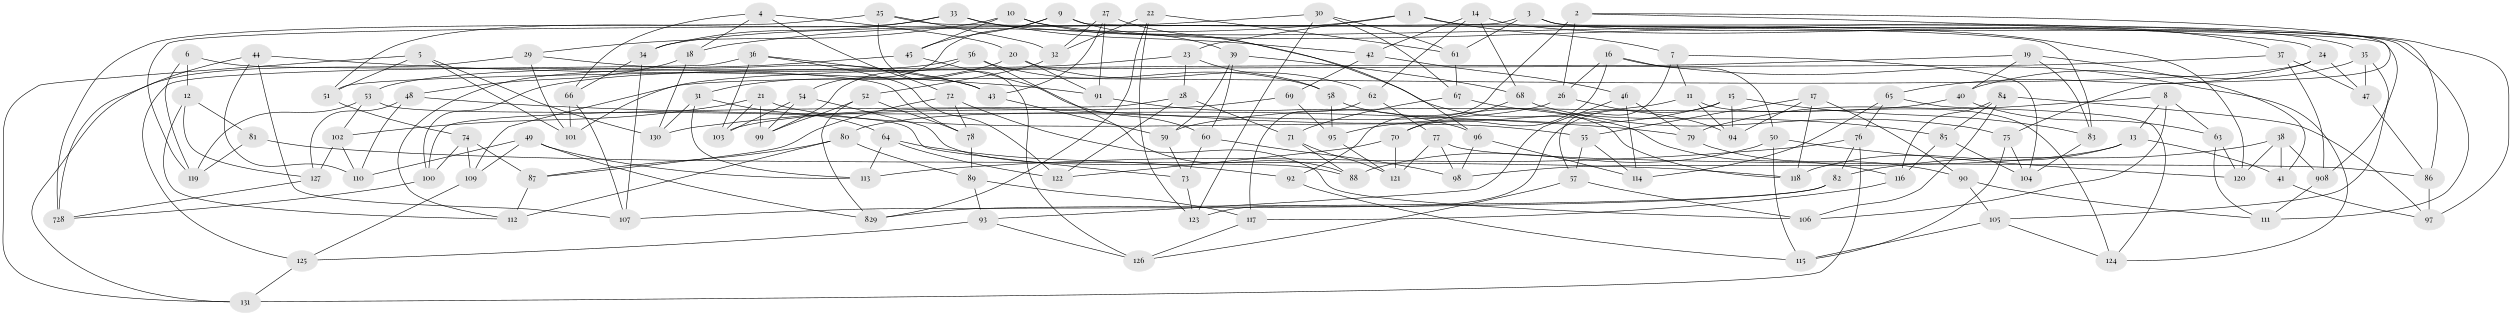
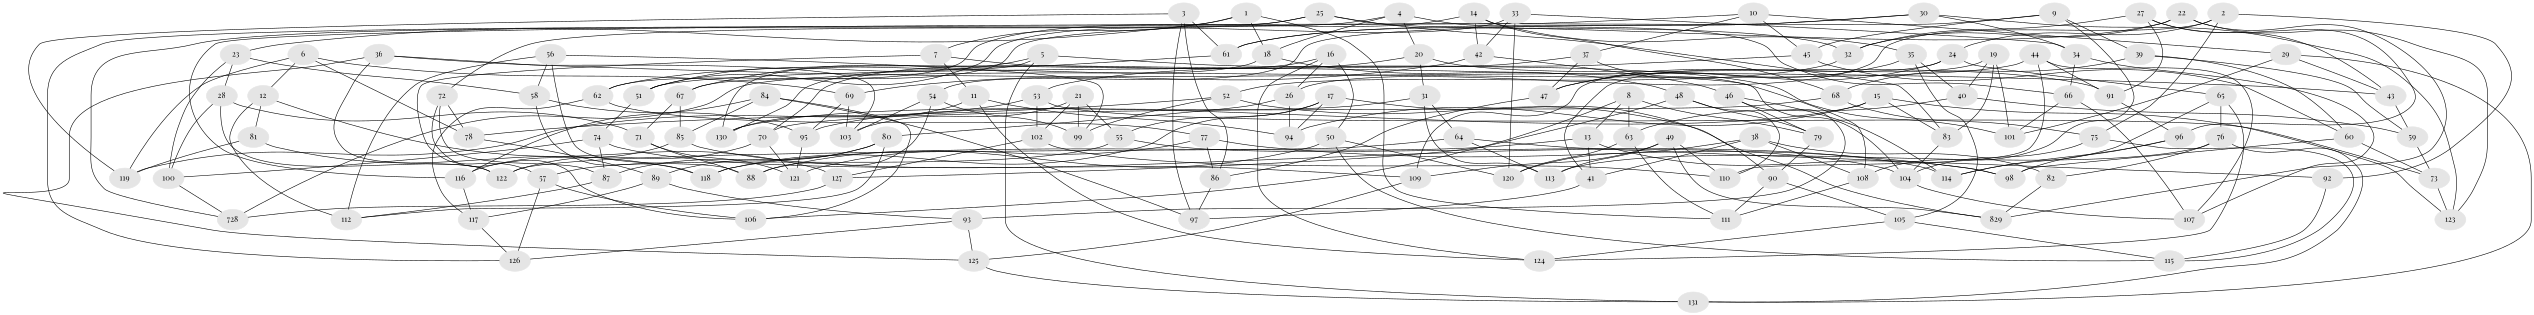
none -> (577, 76)
(2322, 178) -> (1863, 178)
(1234, 207) -> (2031, 209)
